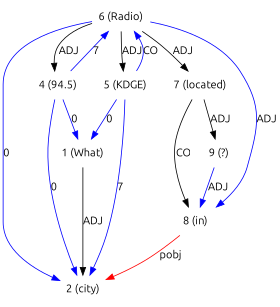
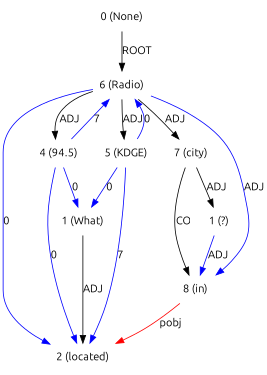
none -> (122, 17)
(151, 51) -> (147, 119)
(200, 85) -> (191, 153)
(219, 153) -> (219, 221)
(83, 289) -> (83, 357)
